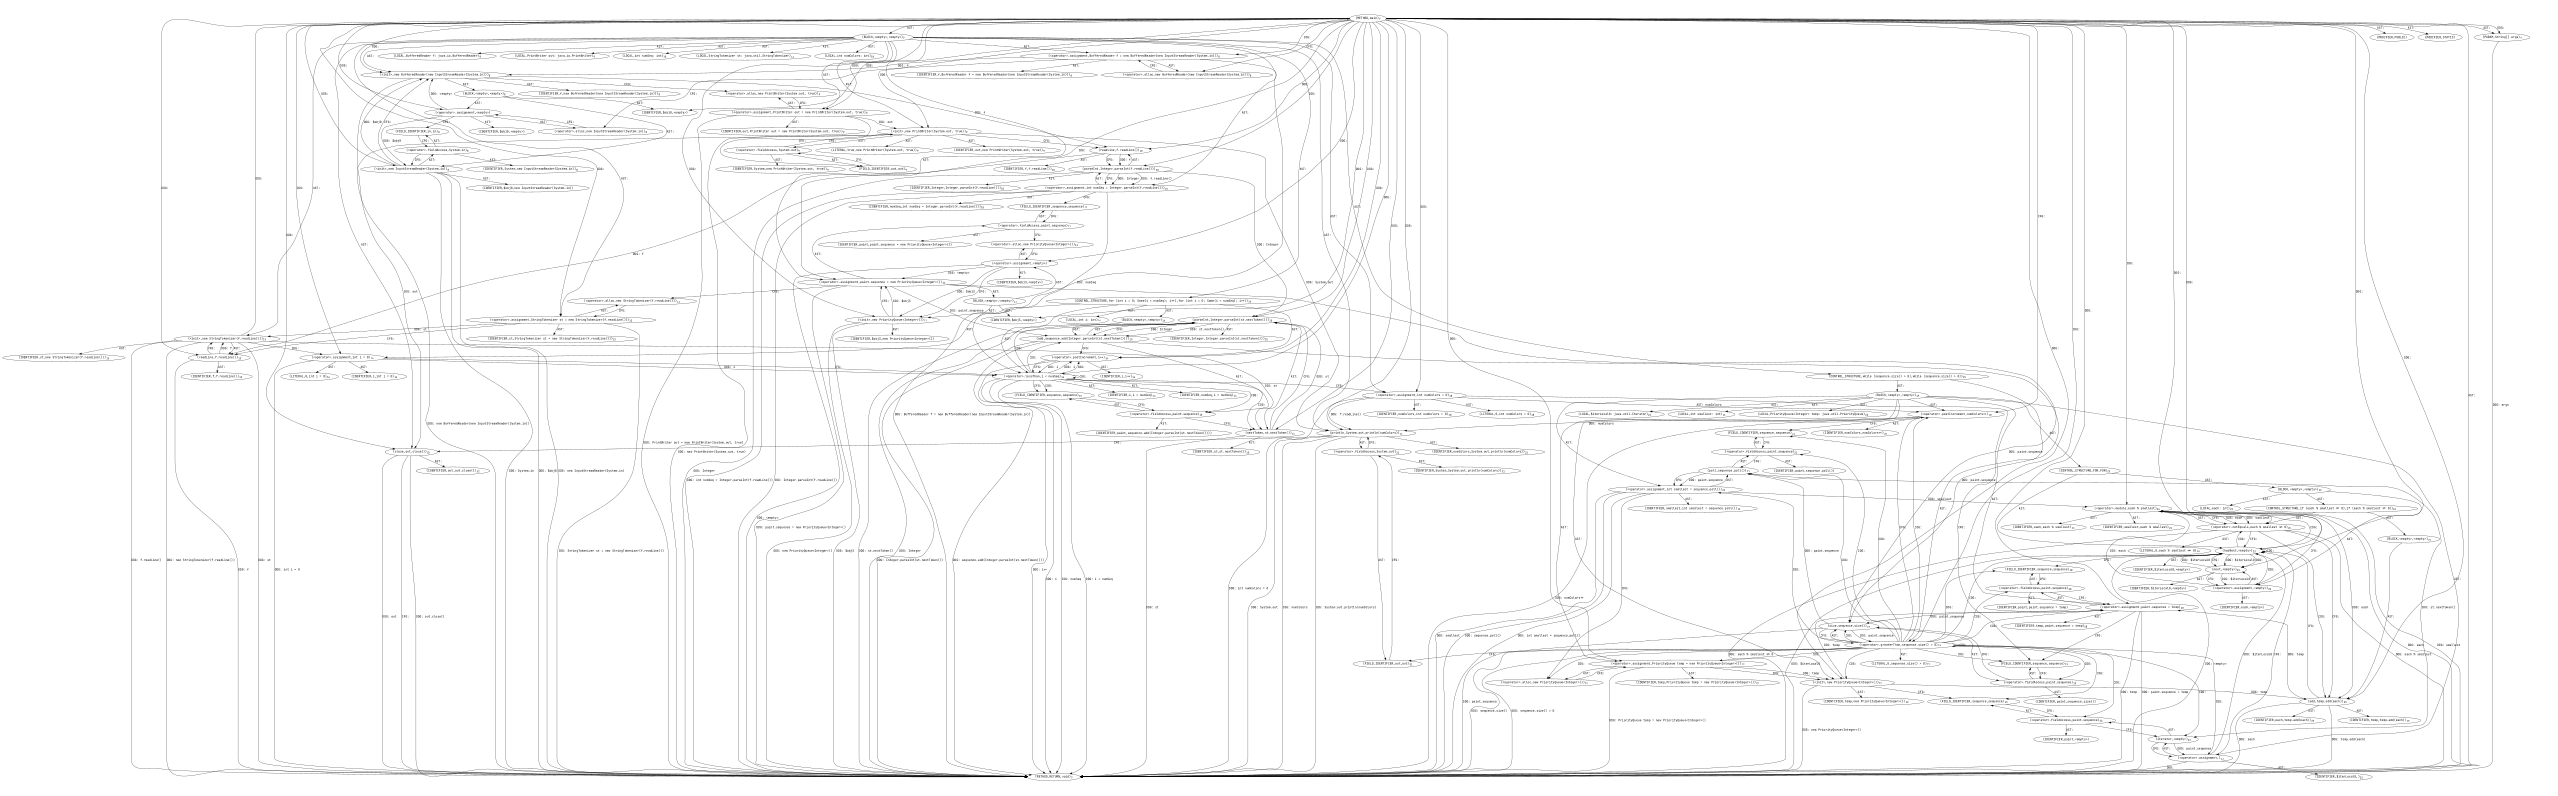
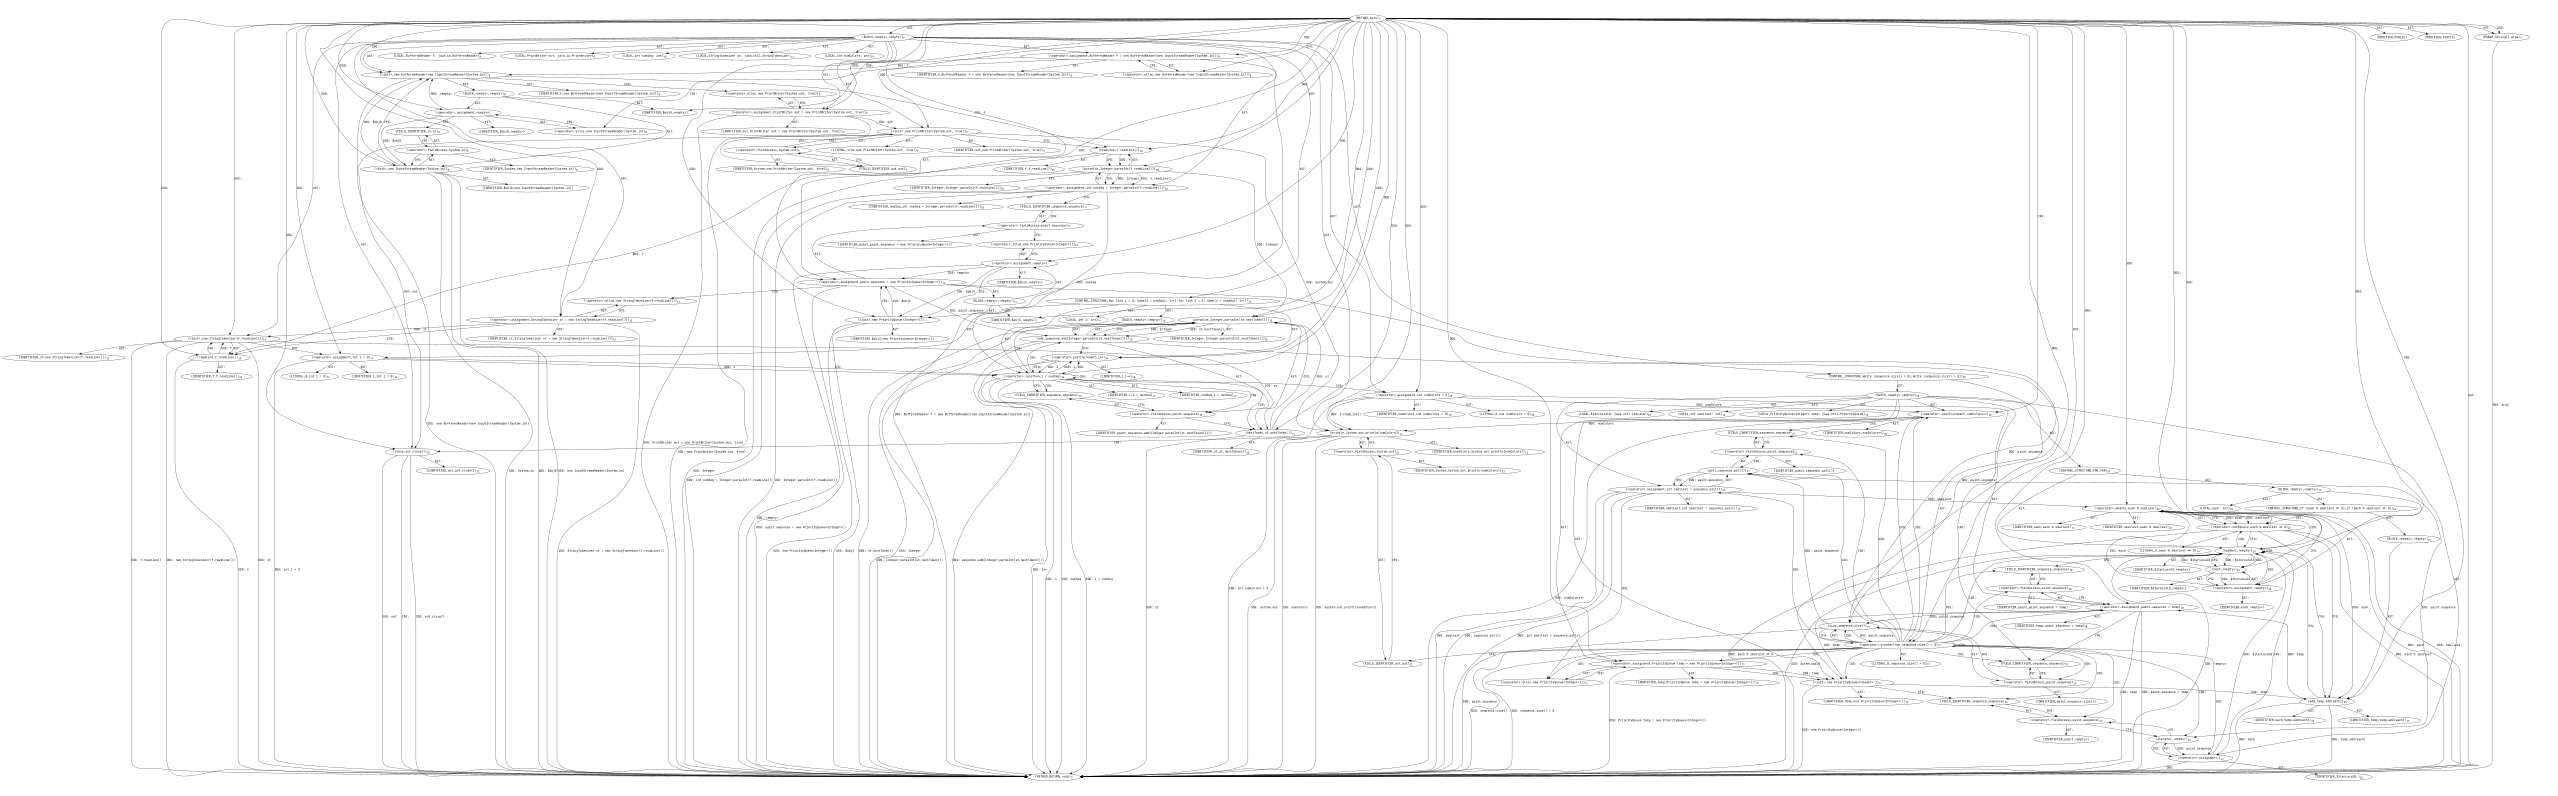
(295, 26) -> (641, 20)
(1709, 405) -> (1709, 405)
(2439, 607) -> (2439, 607)
